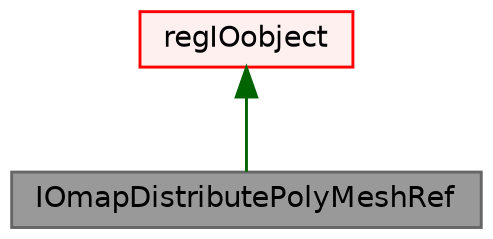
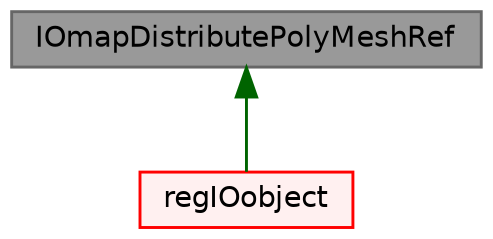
(246, 135) -> (246, 135)
